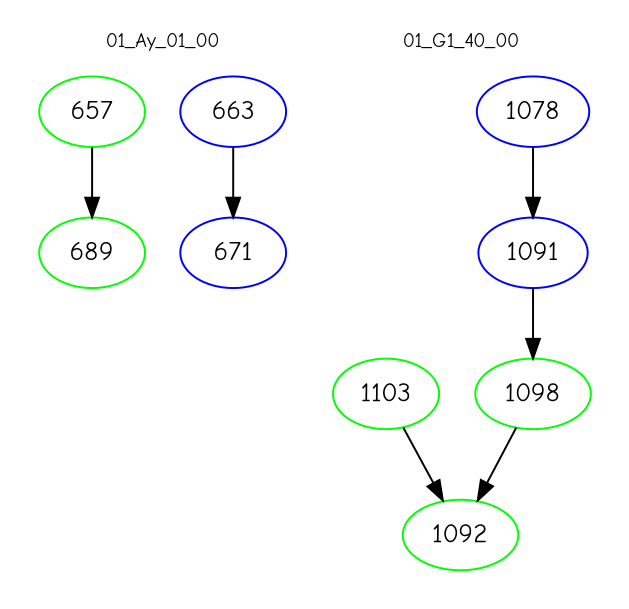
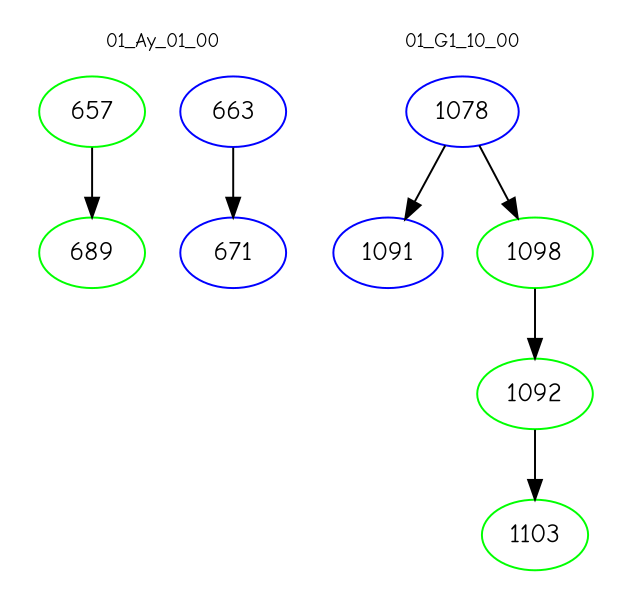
(462, 42) -> (462, 42)
(533, 314) -> (494, 173)
(418, 455) -> (535, 455)
